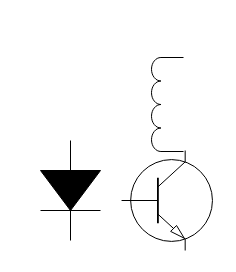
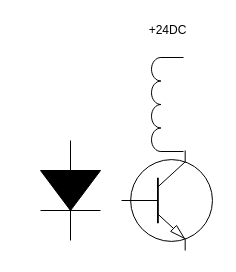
none -> (168, 31)
